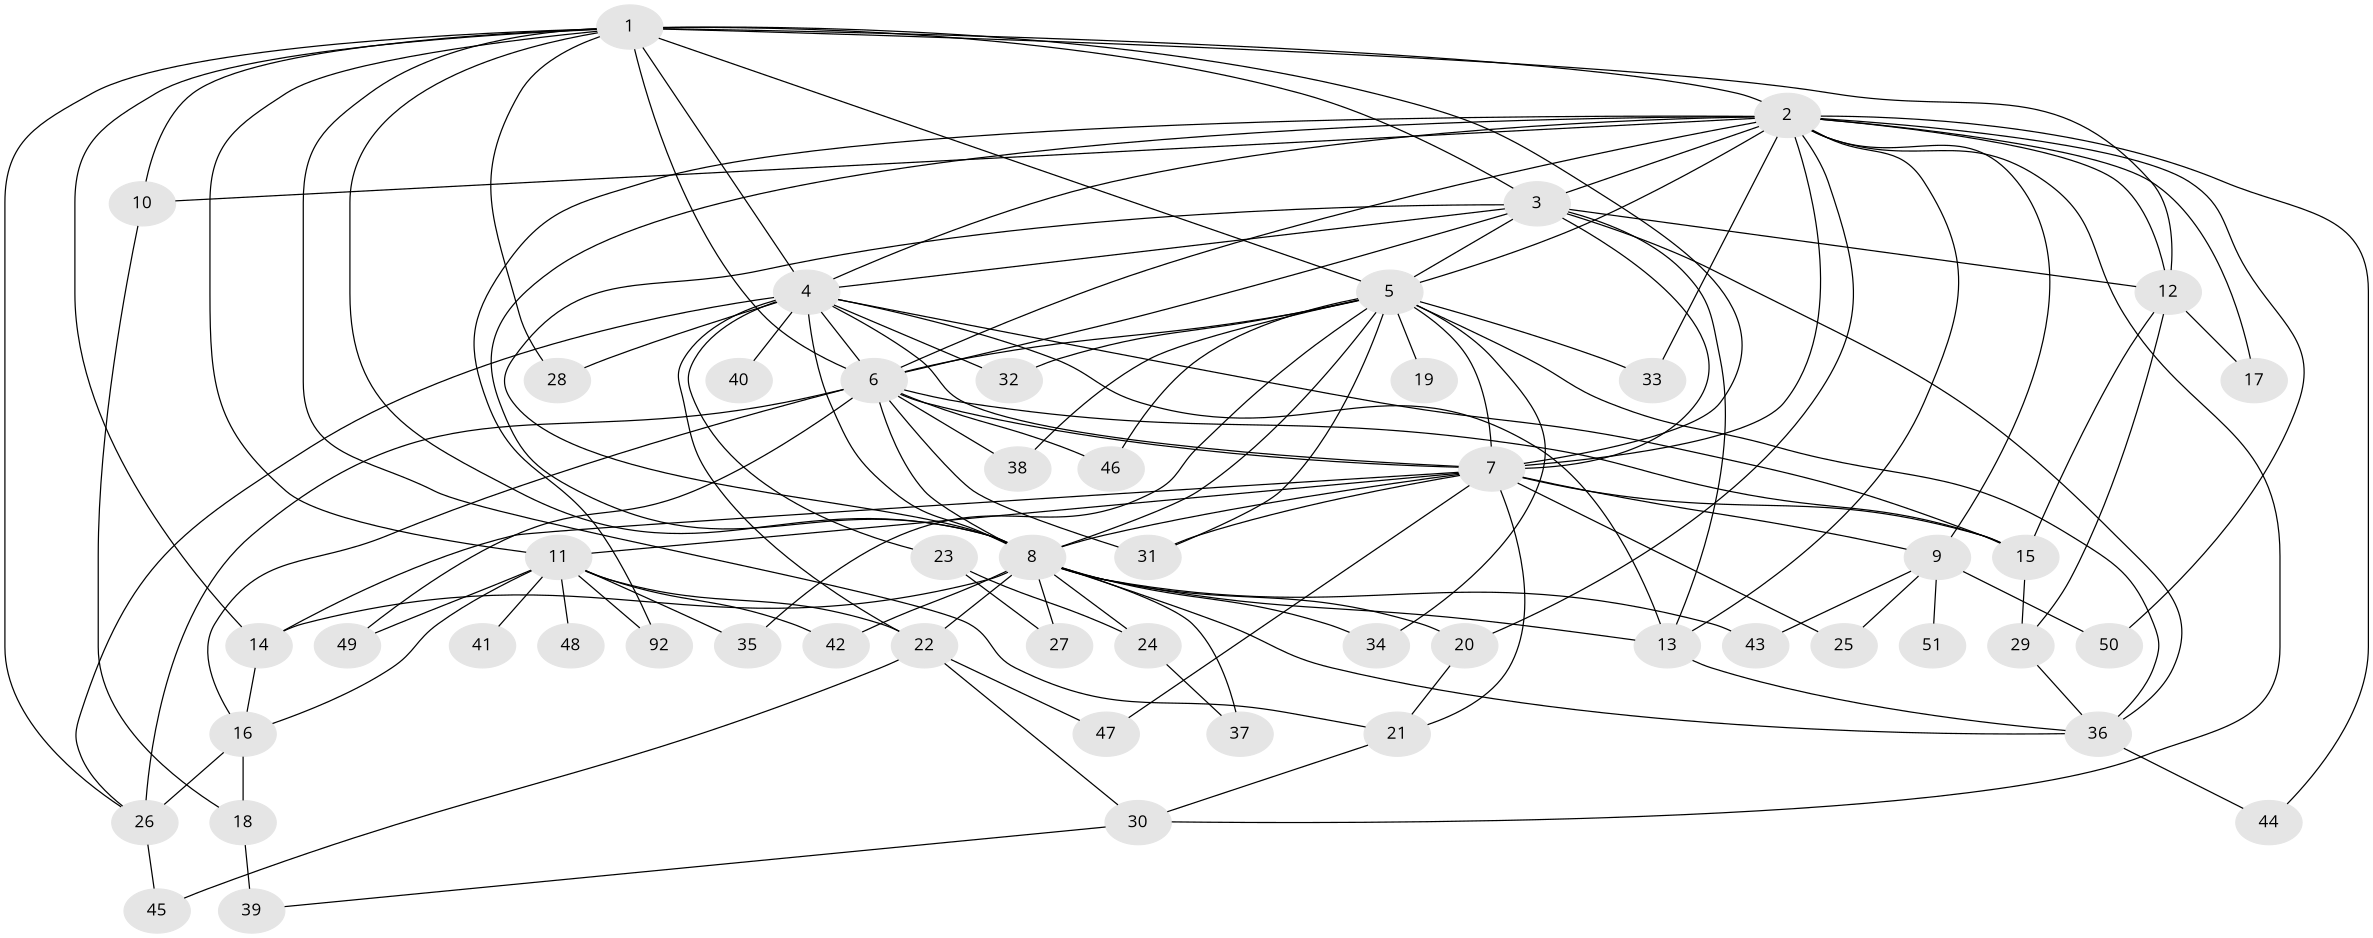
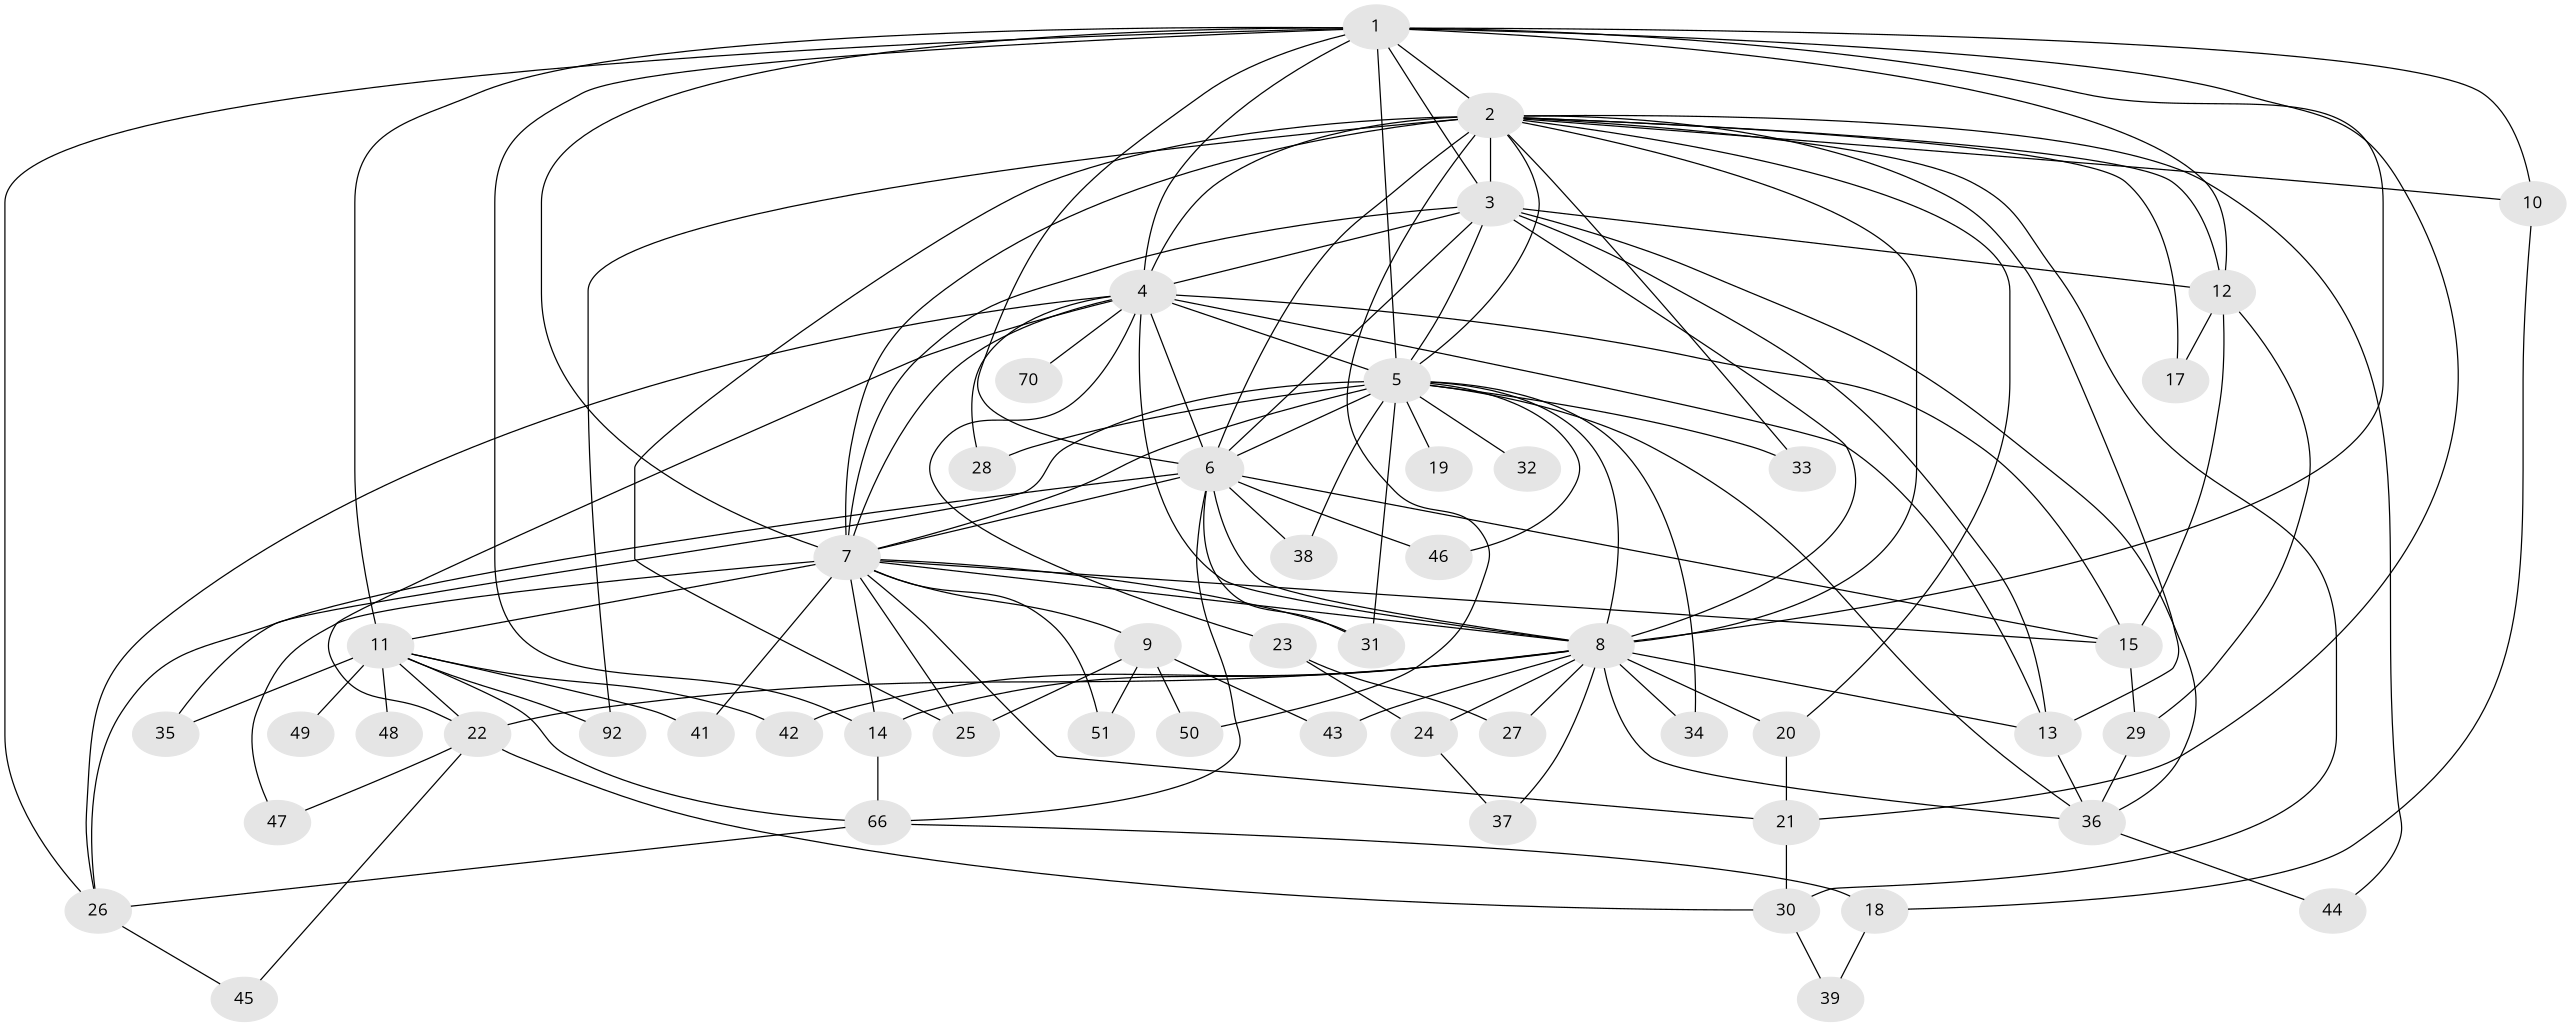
(492, 169) -> (1176, 413)
(2047, 257) -> (823, 317)
(908, 336) -> (1260, 333)
(739, 381) -> (1029, 381)
(609, 512) -> none
none -> (1045, 620)
none -> (774, 646)
(243, 734) -> (878, 823)
